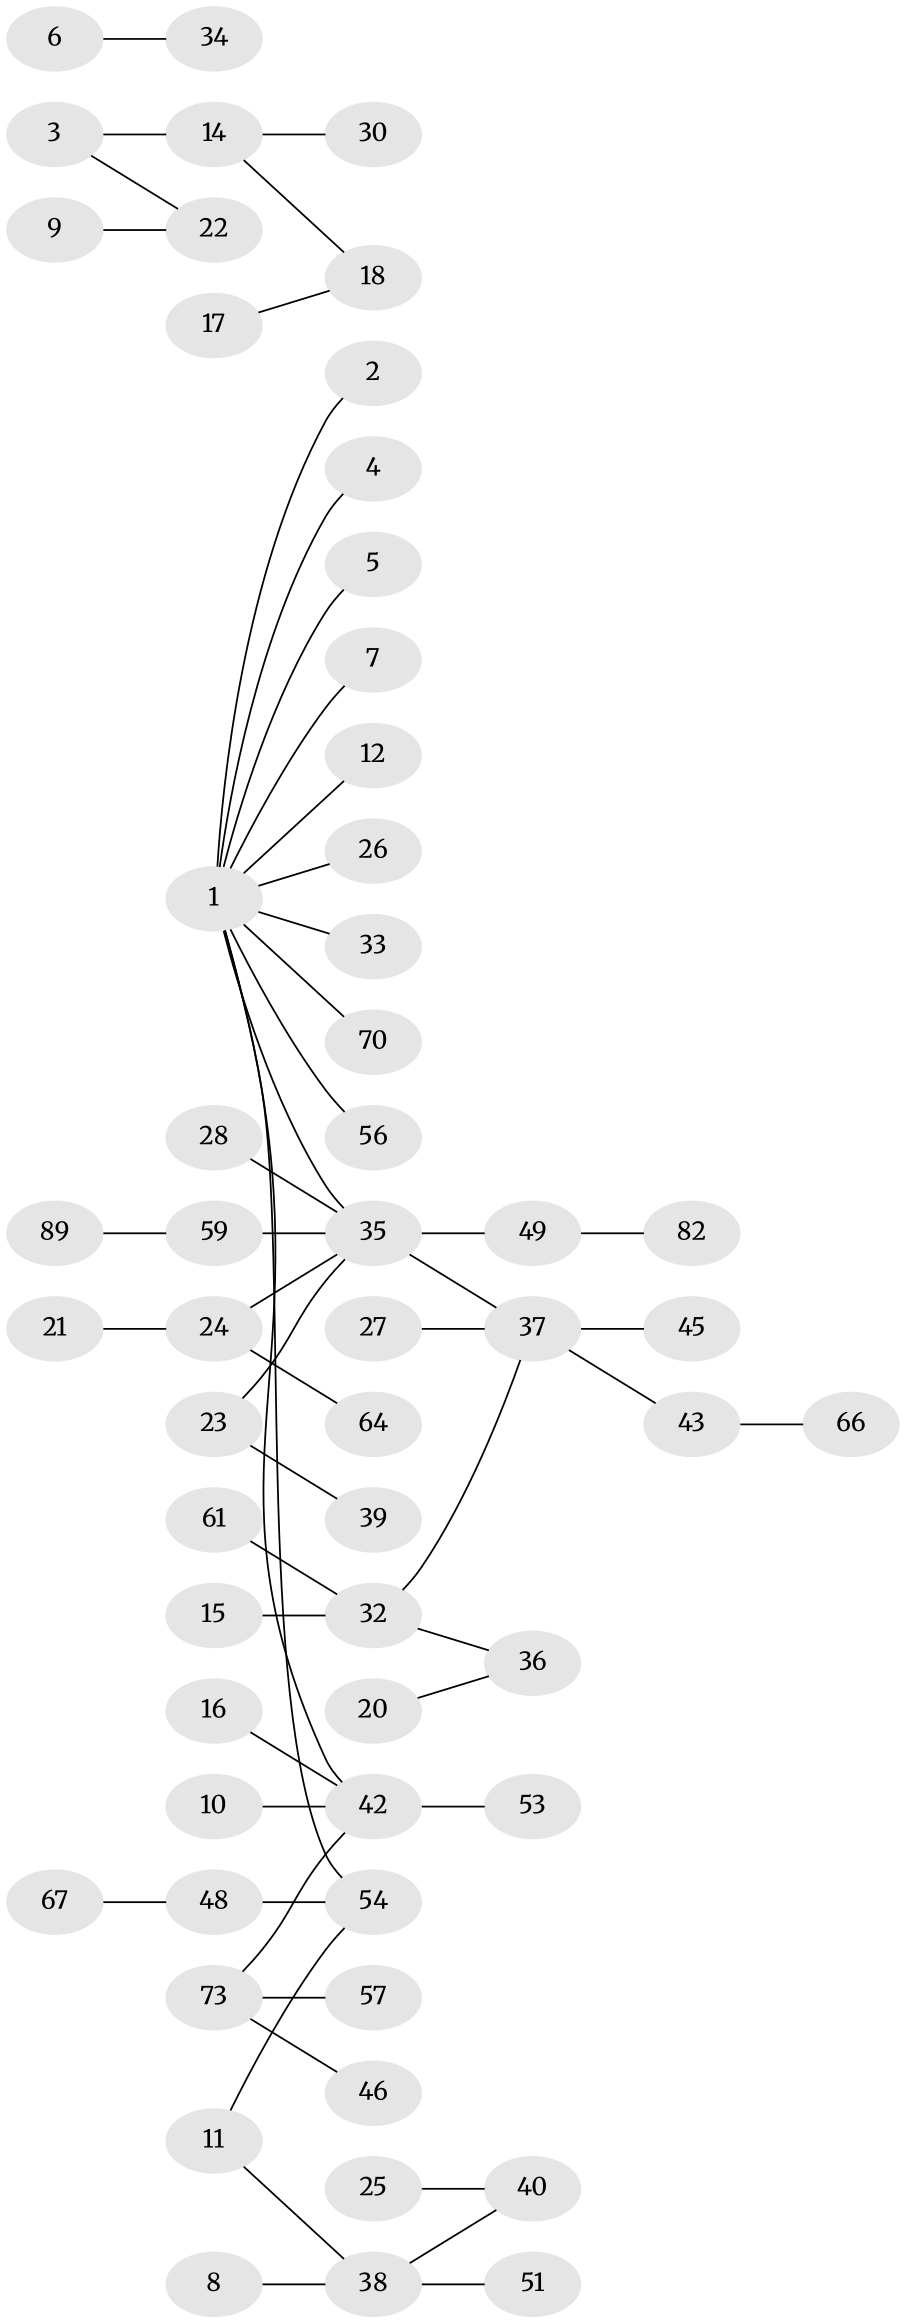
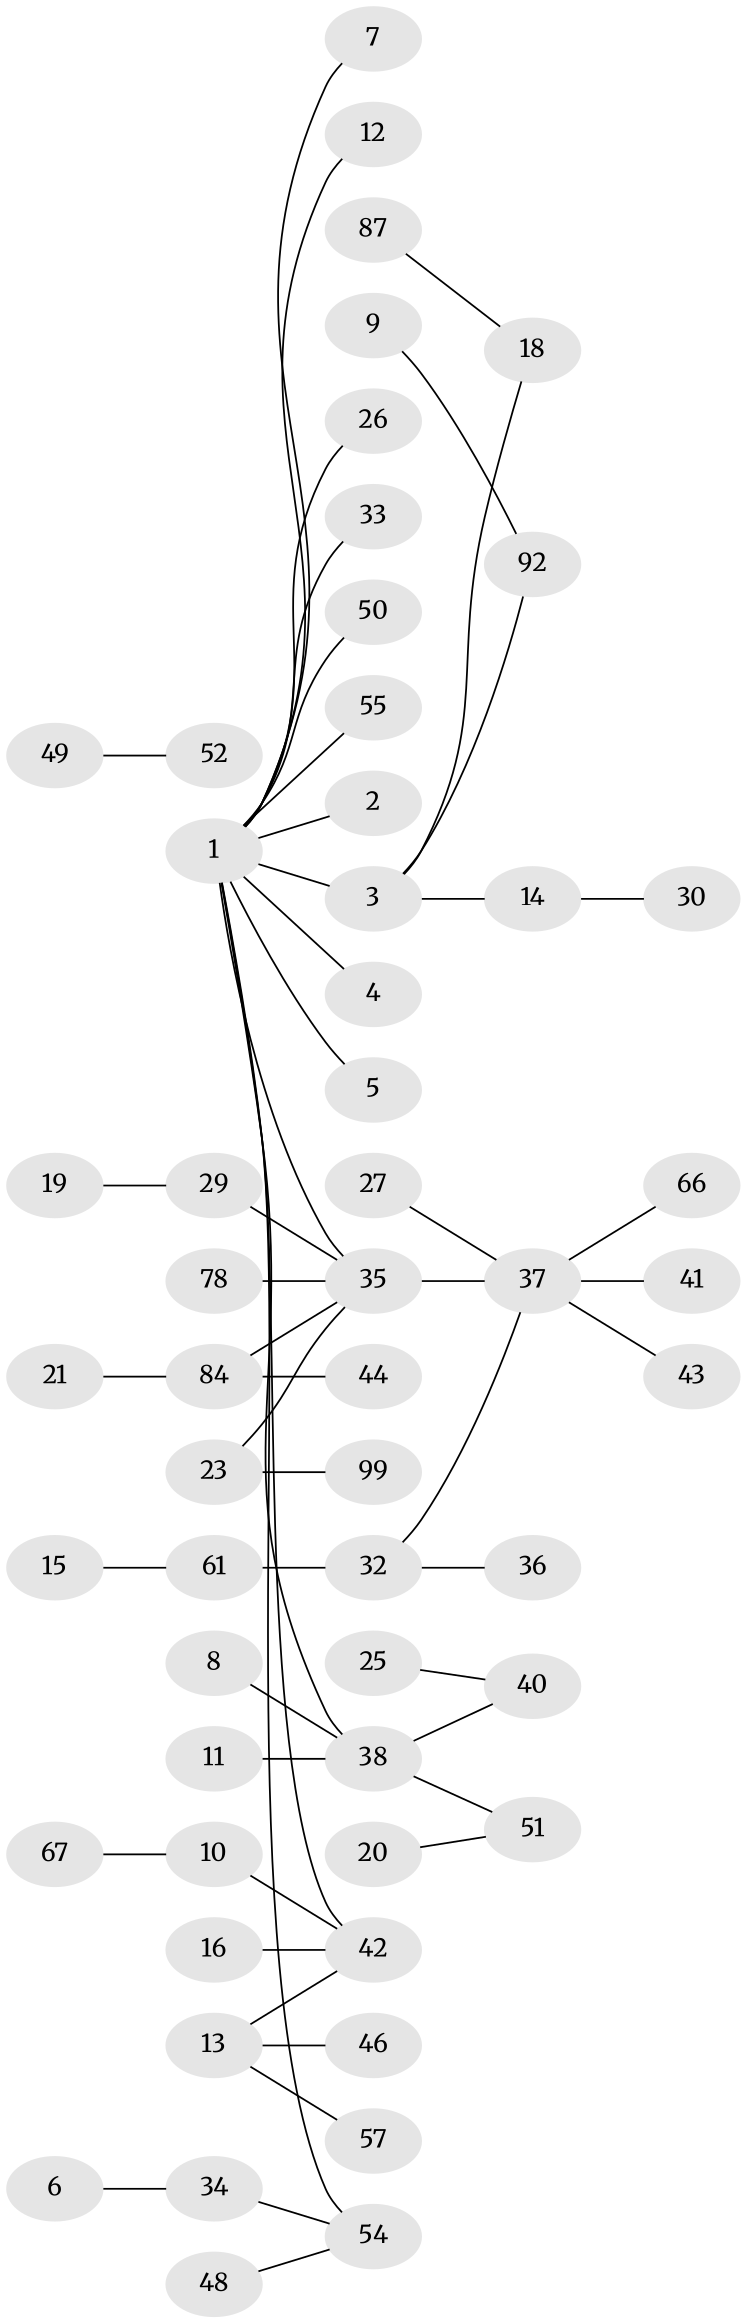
(294, 206) -> (469, 631)
(214, 230) -> (533, 564)
(214, 326) -> (373, 230)
none -> (294, 875)
(373, 1042) -> (373, 612)
(214, 1138) -> (214, 1281)
(373, 1138) -> (373, 708)
(55, 1233) -> (55, 1186)
(214, 1233) -> (214, 1186)
(453, 1233) -> none
(692, 1233) -> (214, 756)
none -> (271, 1314)
(214, 1329) -> (214, 1377)
(692, 1329) -> (692, 1281)
(373, 1424) -> (373, 1377)
(772, 1424) -> (612, 1233)
(373, 1520) -> (373, 1472)
(296, 1616) -> (135, 1568)
(453, 1687) -> (453, 1842)
(533, 1807) -> none
(135, 1902) -> (135, 1854)
(214, 1998) -> (214, 2045)
(282, 2016) -> (294, 2213)
